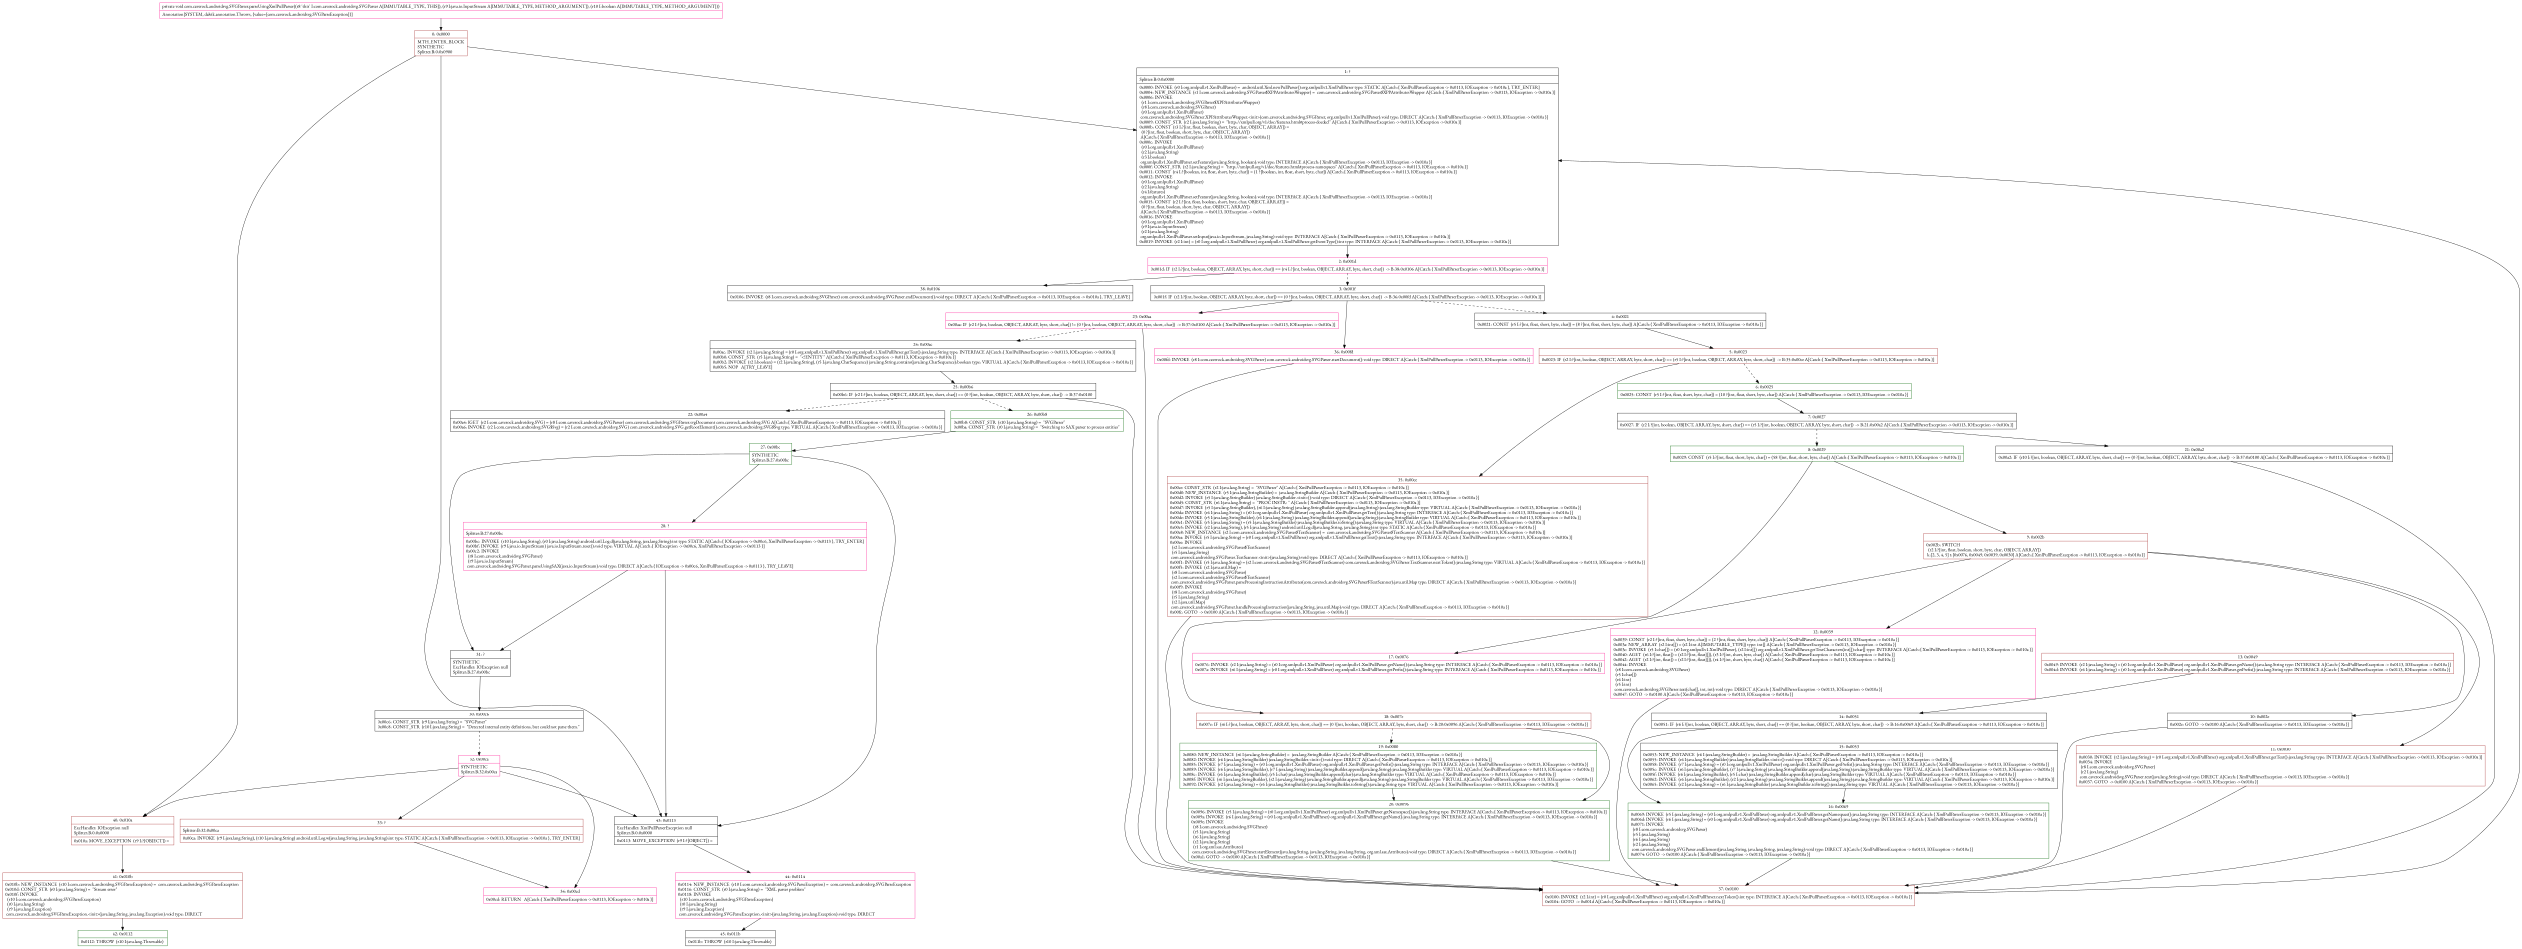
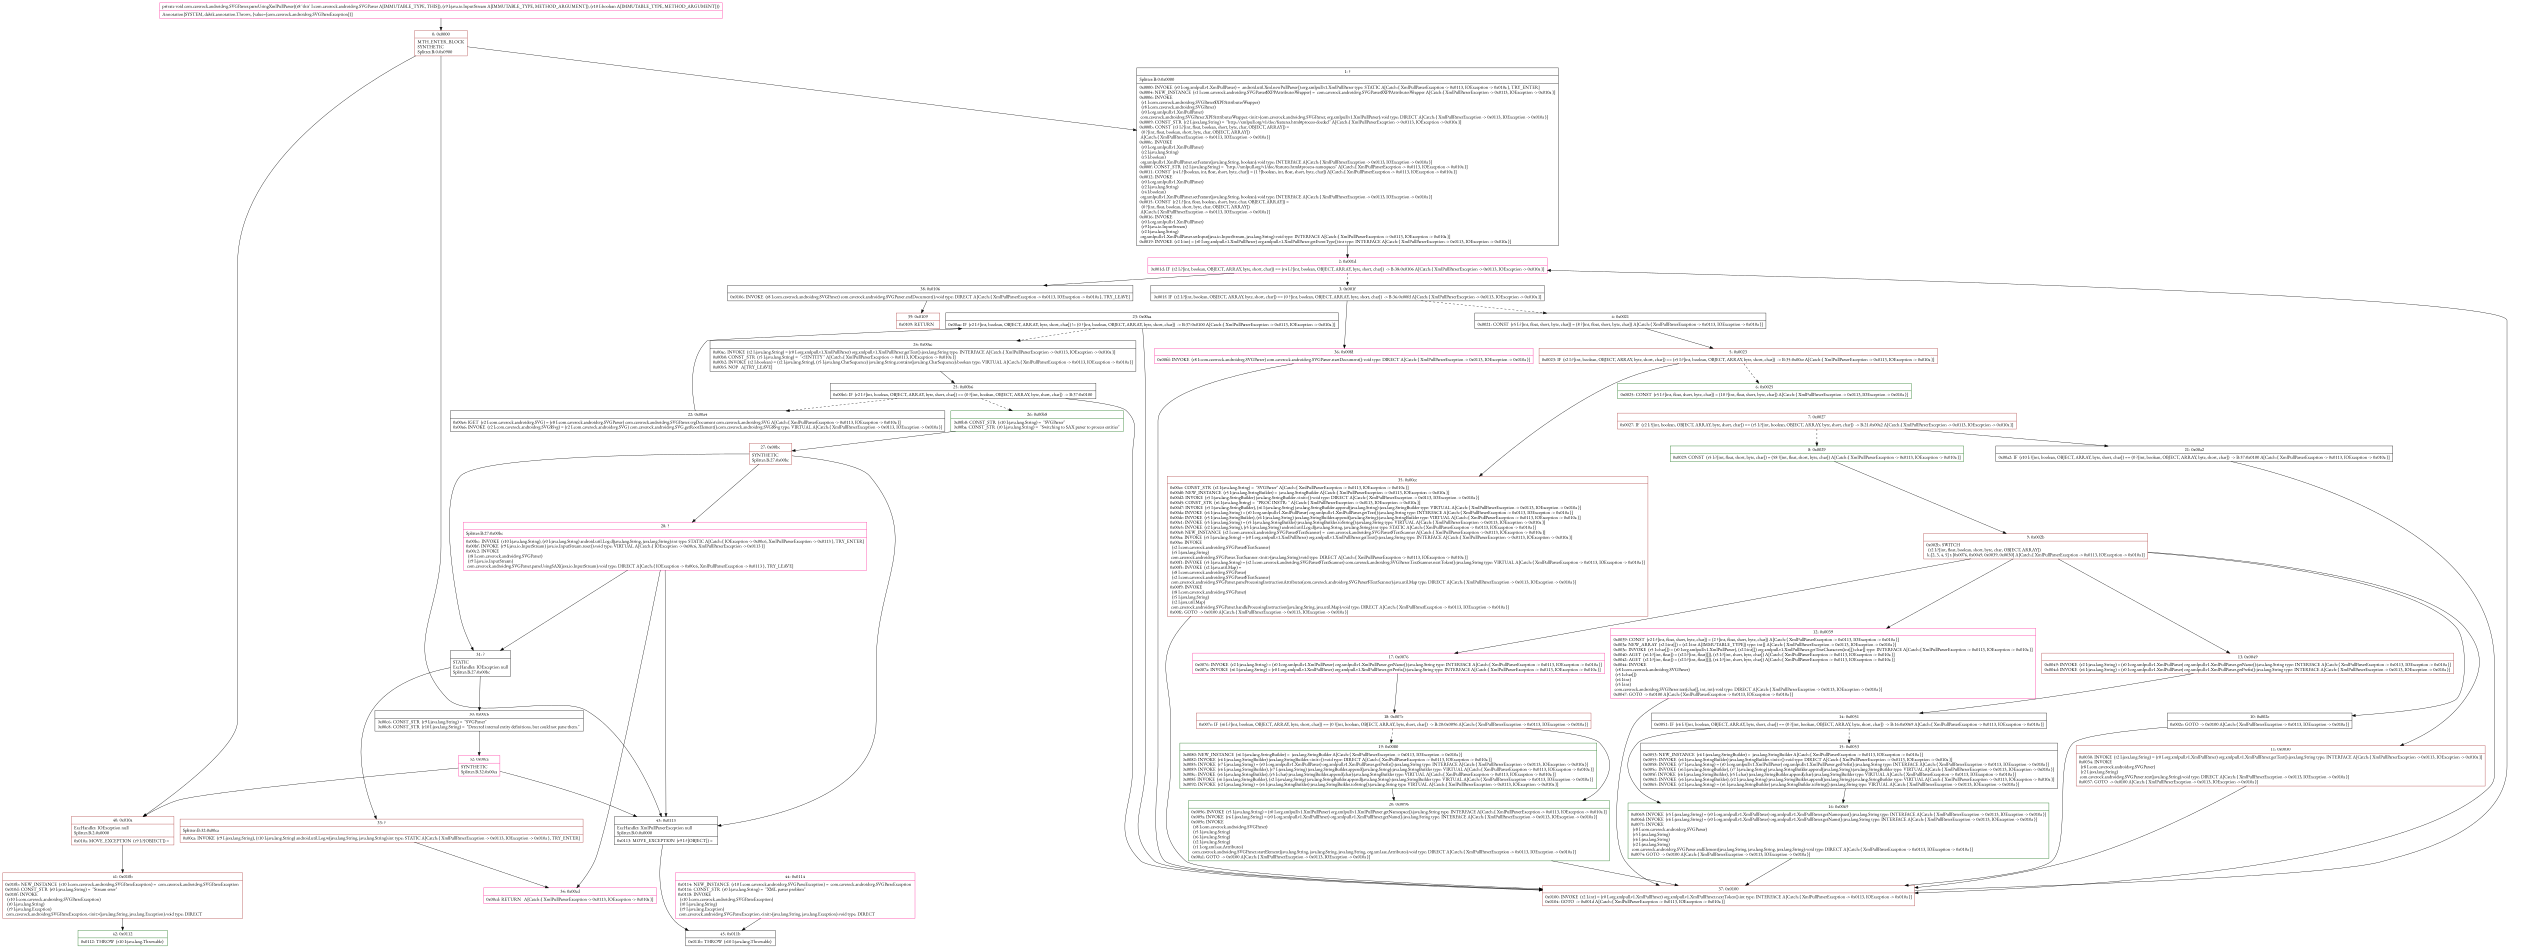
(1153, 192) -> (1153, 192)
(1247, 307) -> (796, 336)
none -> (918, 321)
(1142, 321) -> (1142, 321)
(2520, 367) -> (2507, 382)
(1789, 405) -> none
(1817, 421) -> (1817, 421)
(771, 454) -> (771, 454)
none -> (2143, 605)
(1461, 619) -> (1396, 692)
(466, 662) -> (461, 662)
none -> (1849, 734)
(479, 742) -> (479, 742)
(433, 797) -> (368, 718)
(584, 798) -> (627, 730)
(92, 833) -> (92, 833)
(720, 858) -> (661, 891)
